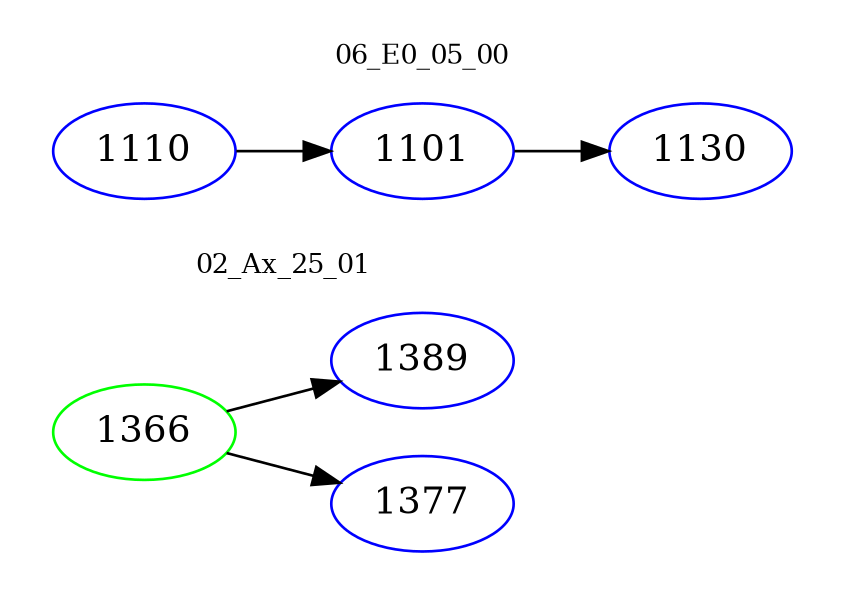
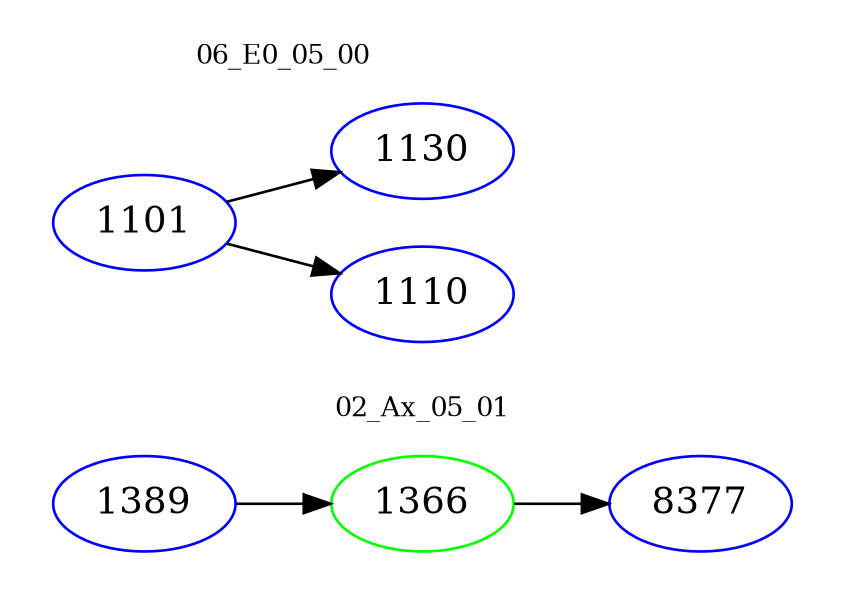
(270, 151) -> (270, 255)
(283, 266) -> (422, 410)
(270, 400) -> (270, 504)
(422, 504) -> (701, 504)
